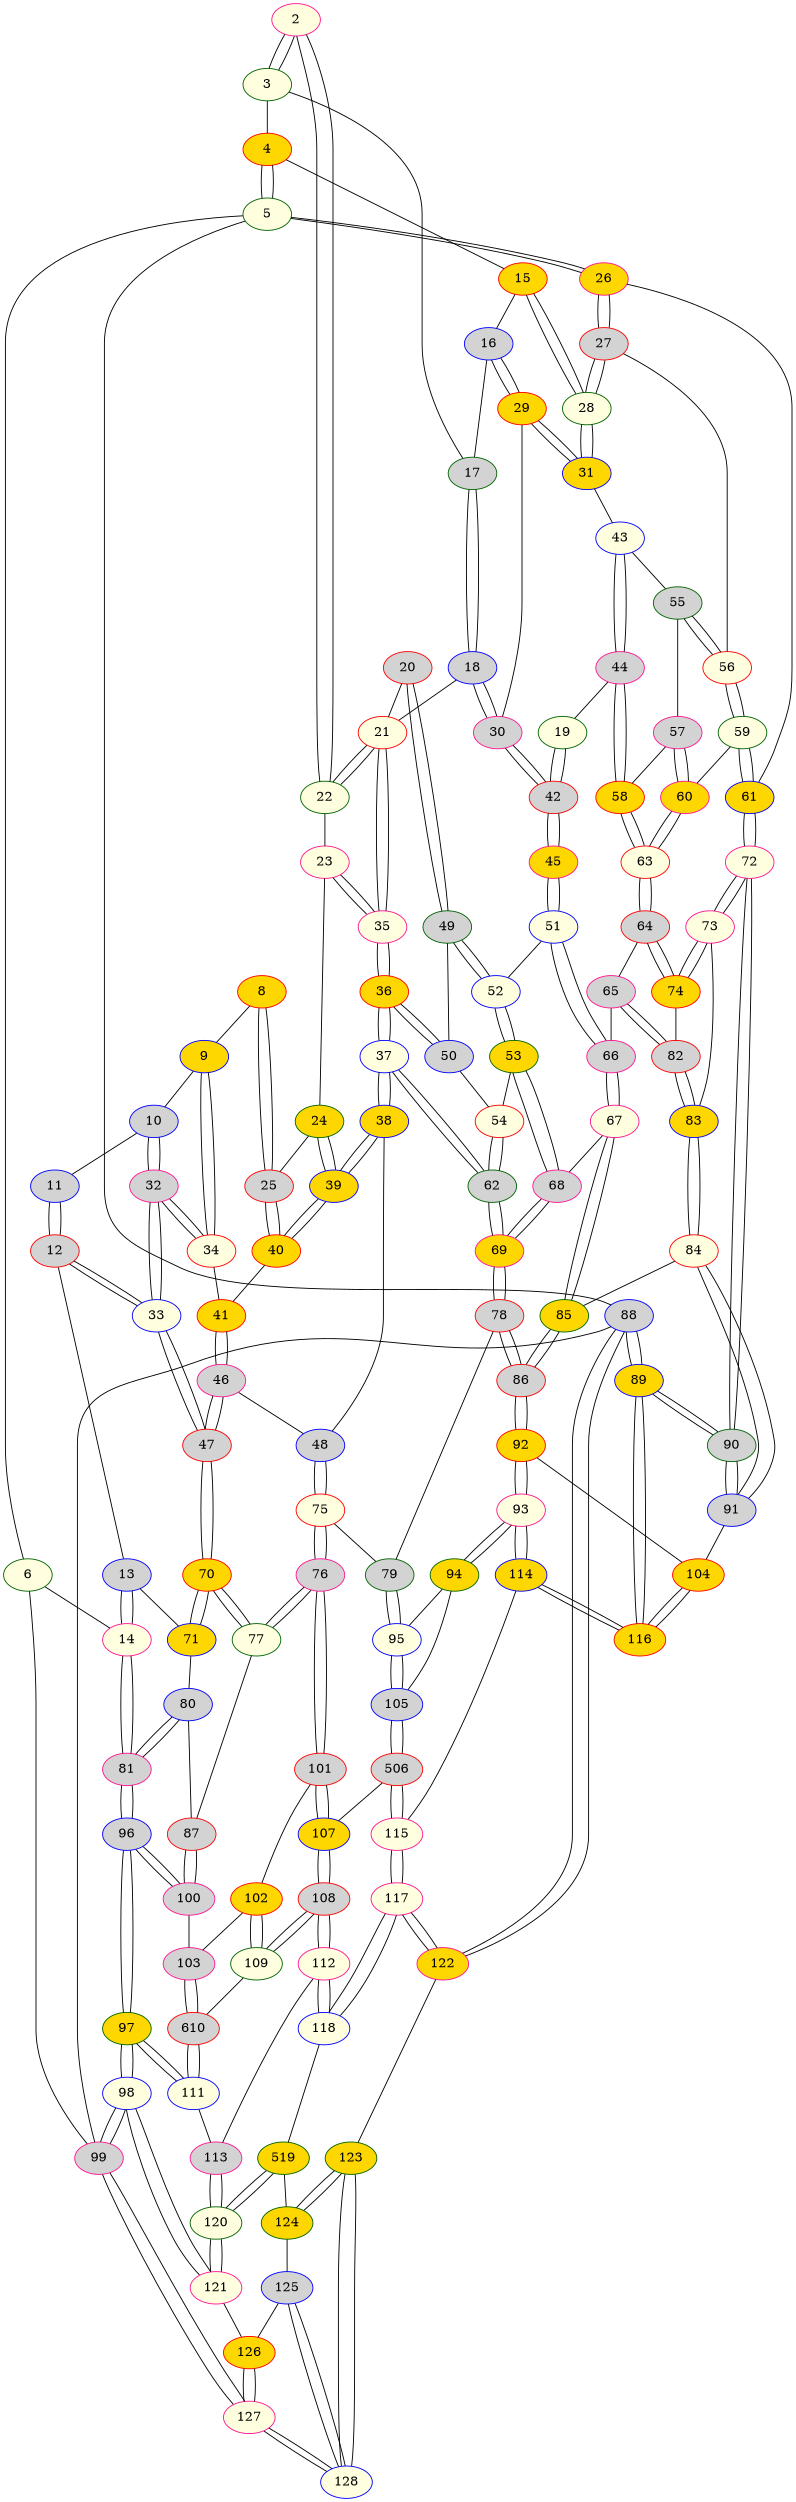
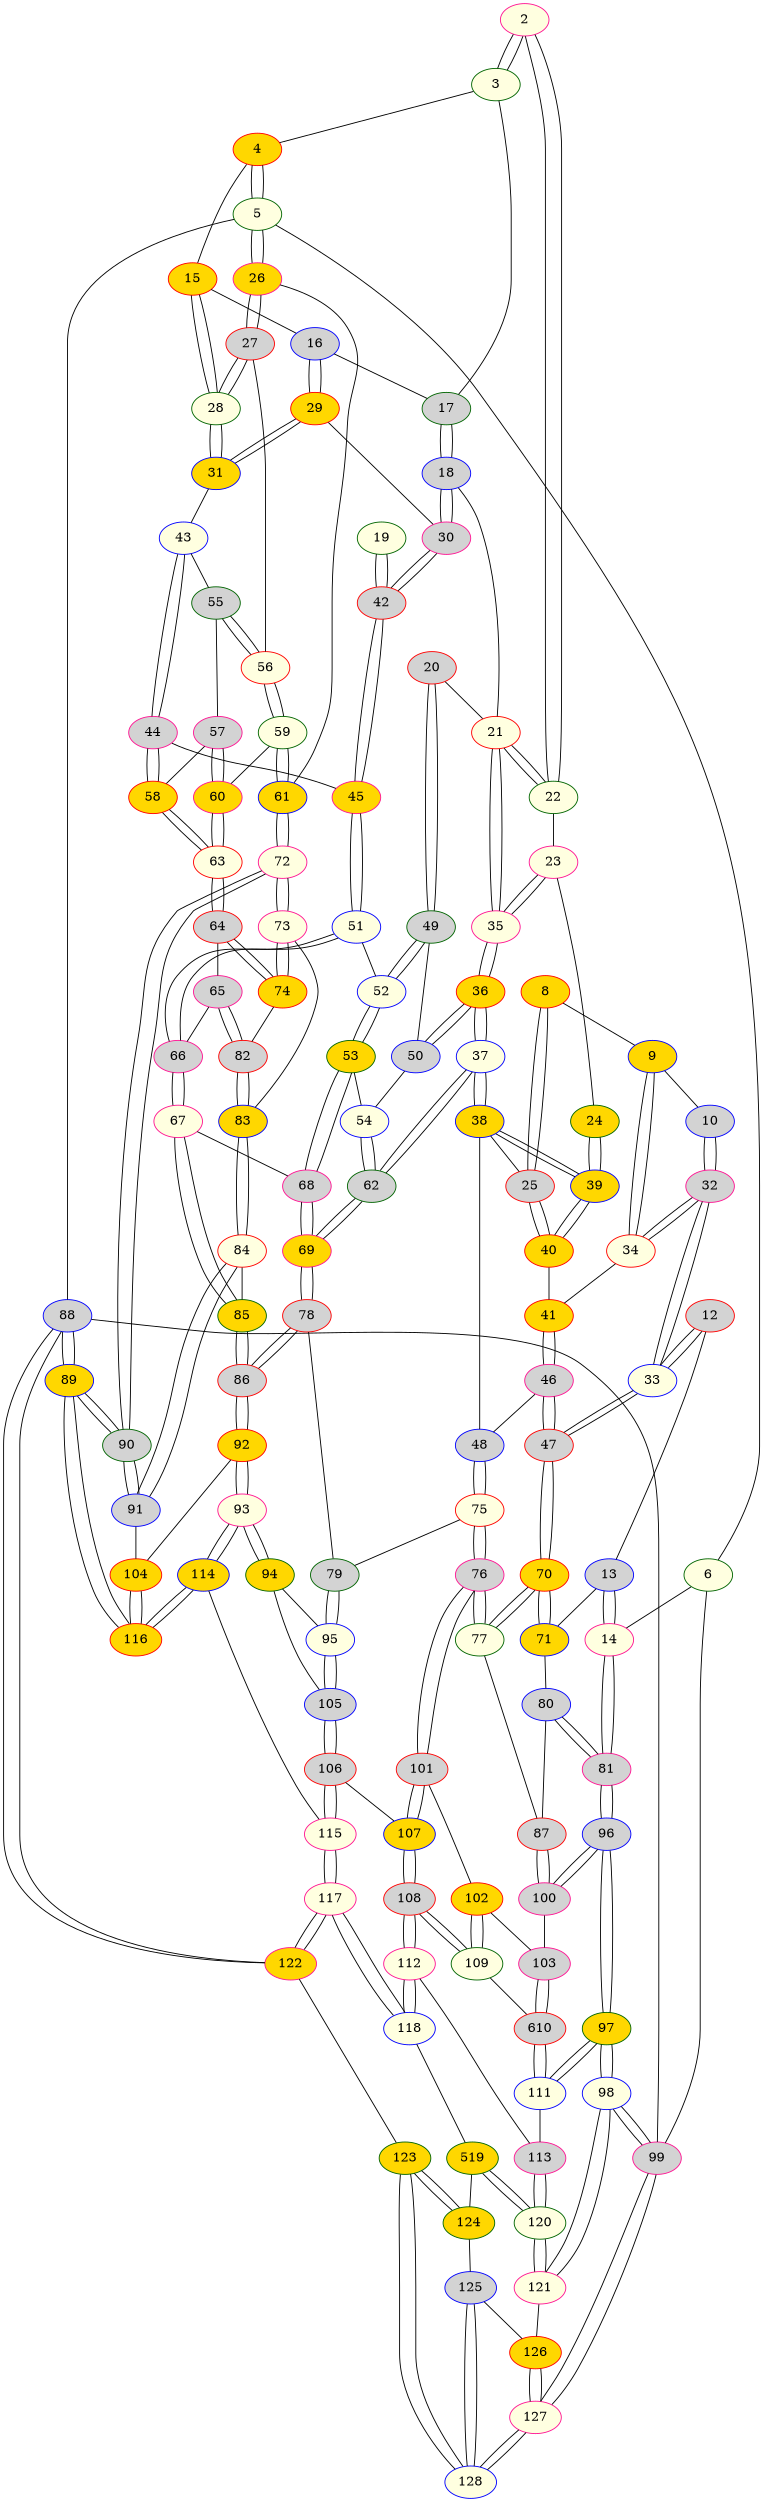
(591, 700) -> (258, 767)
(499, 1121) -> (364, 1121)
(294, 1154) -> (505, 1154)
(55, 1186) -> none
(397, 1769) -> (330, 1769)
